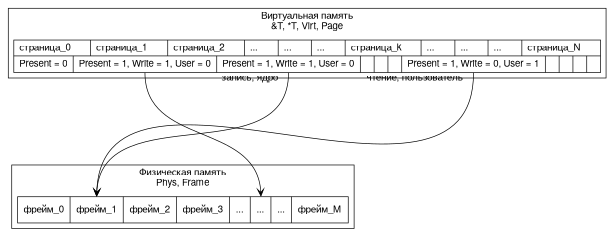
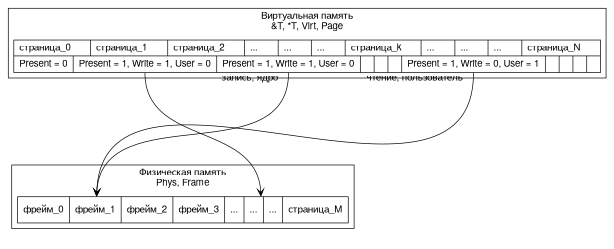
(320, 209) -> (315, 209)
